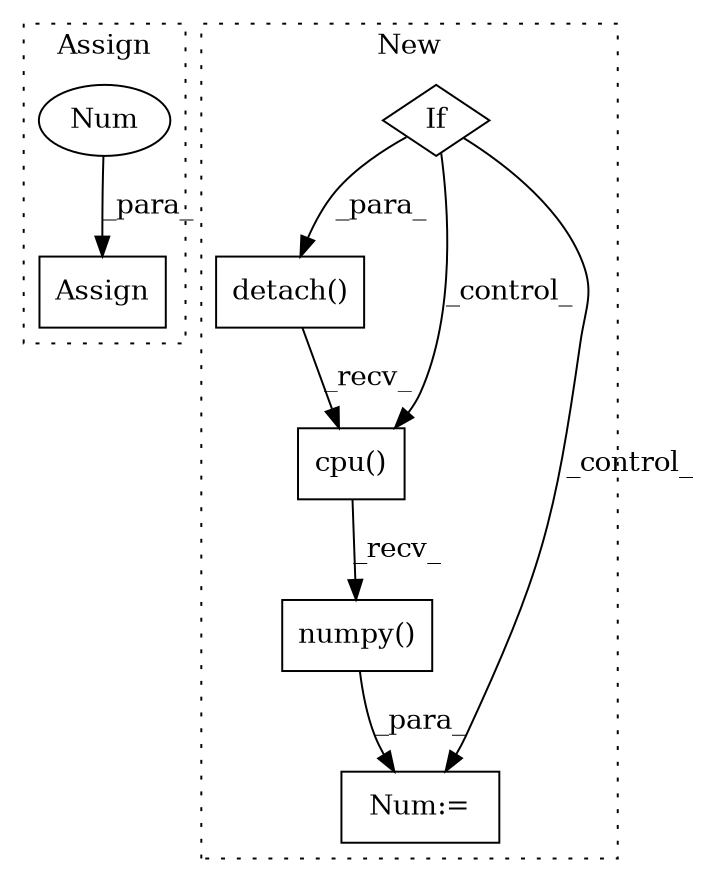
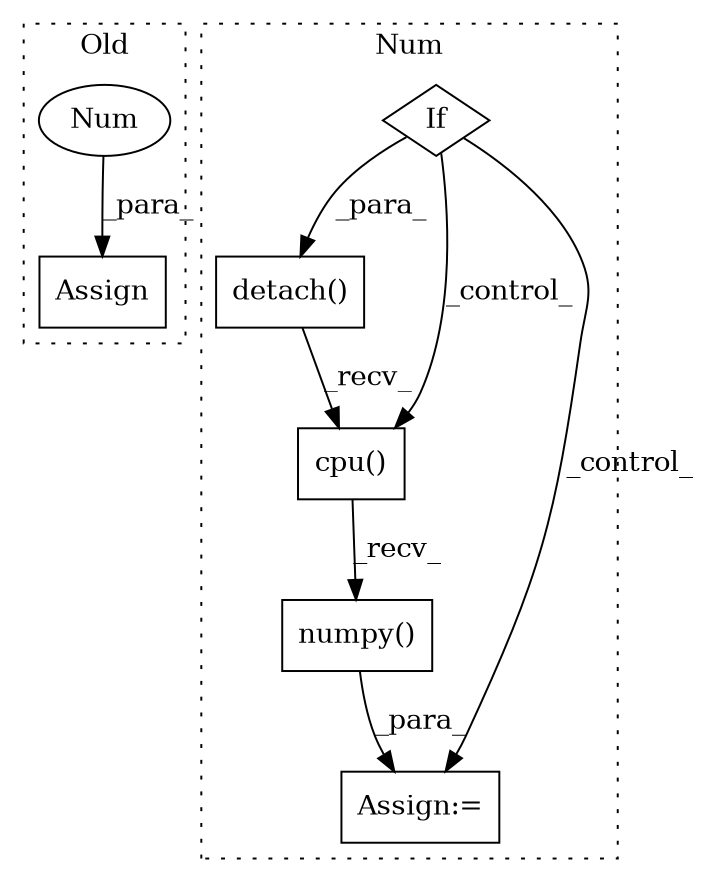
(105, 46) -> (105, 46)
(410, 46) -> (410, 46)
(420, 807) -> (420, 807)
